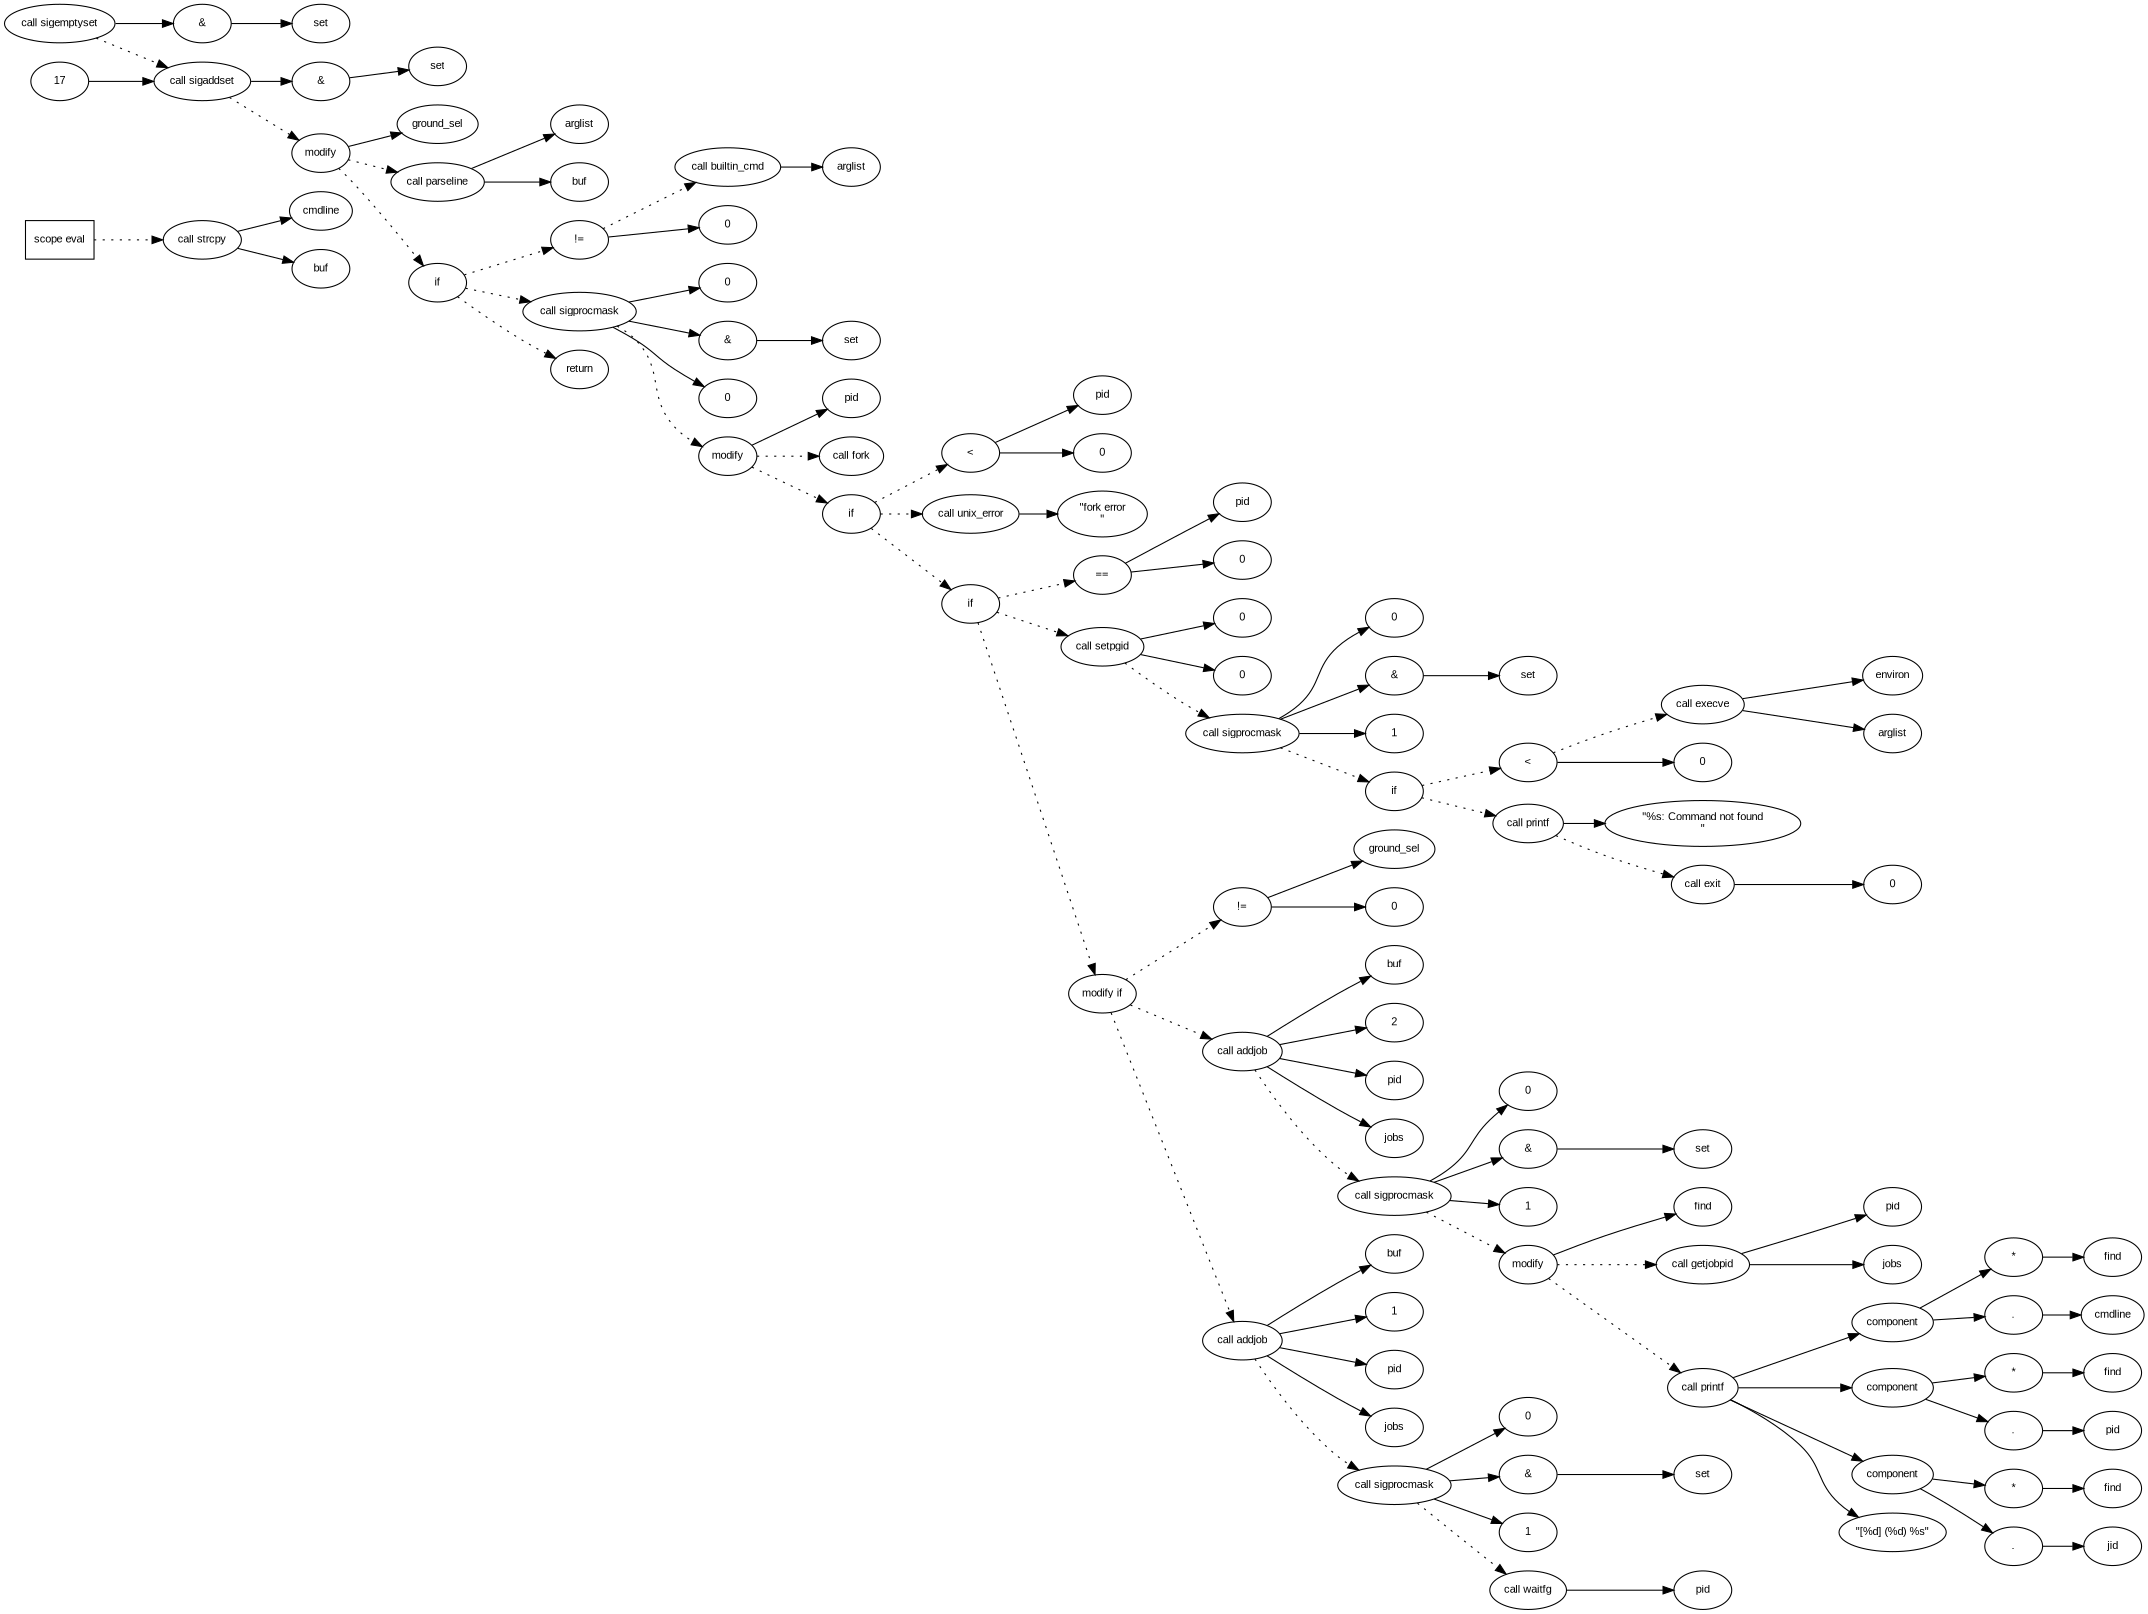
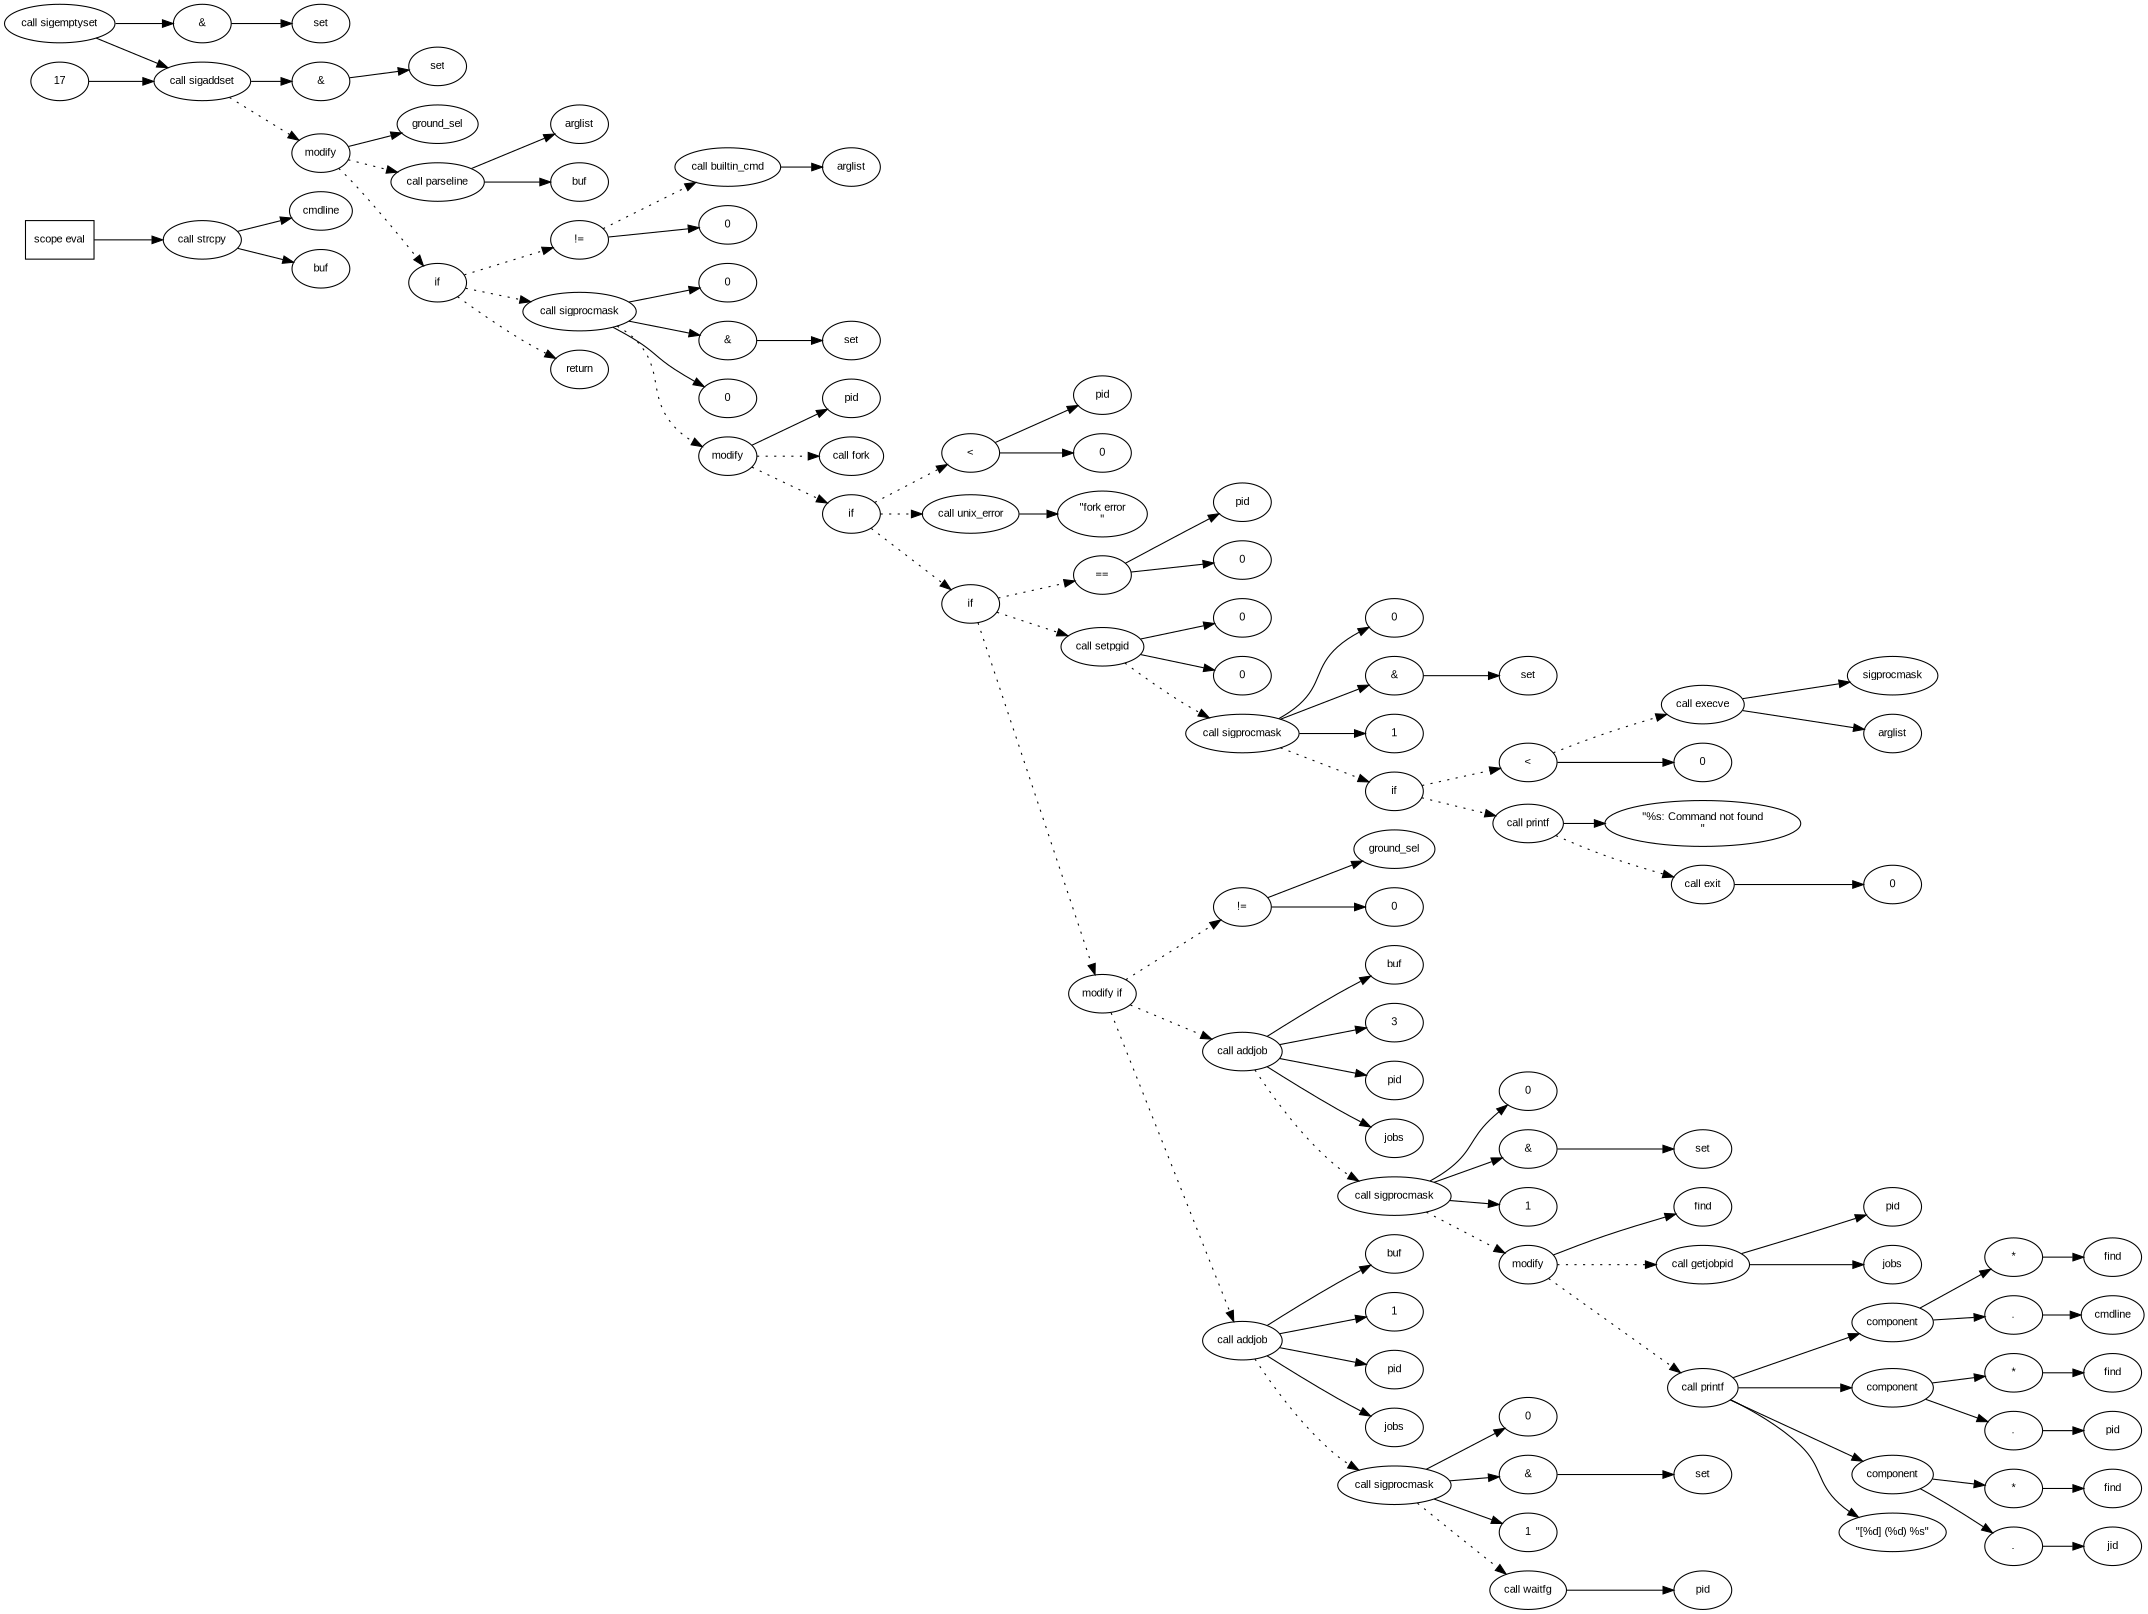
(127, 51) -> (127, 51)
(123, 240) -> (123, 240)
(1893, 676) -> (1893, 676)
(1394, 1023) -> (1394, 1023)
